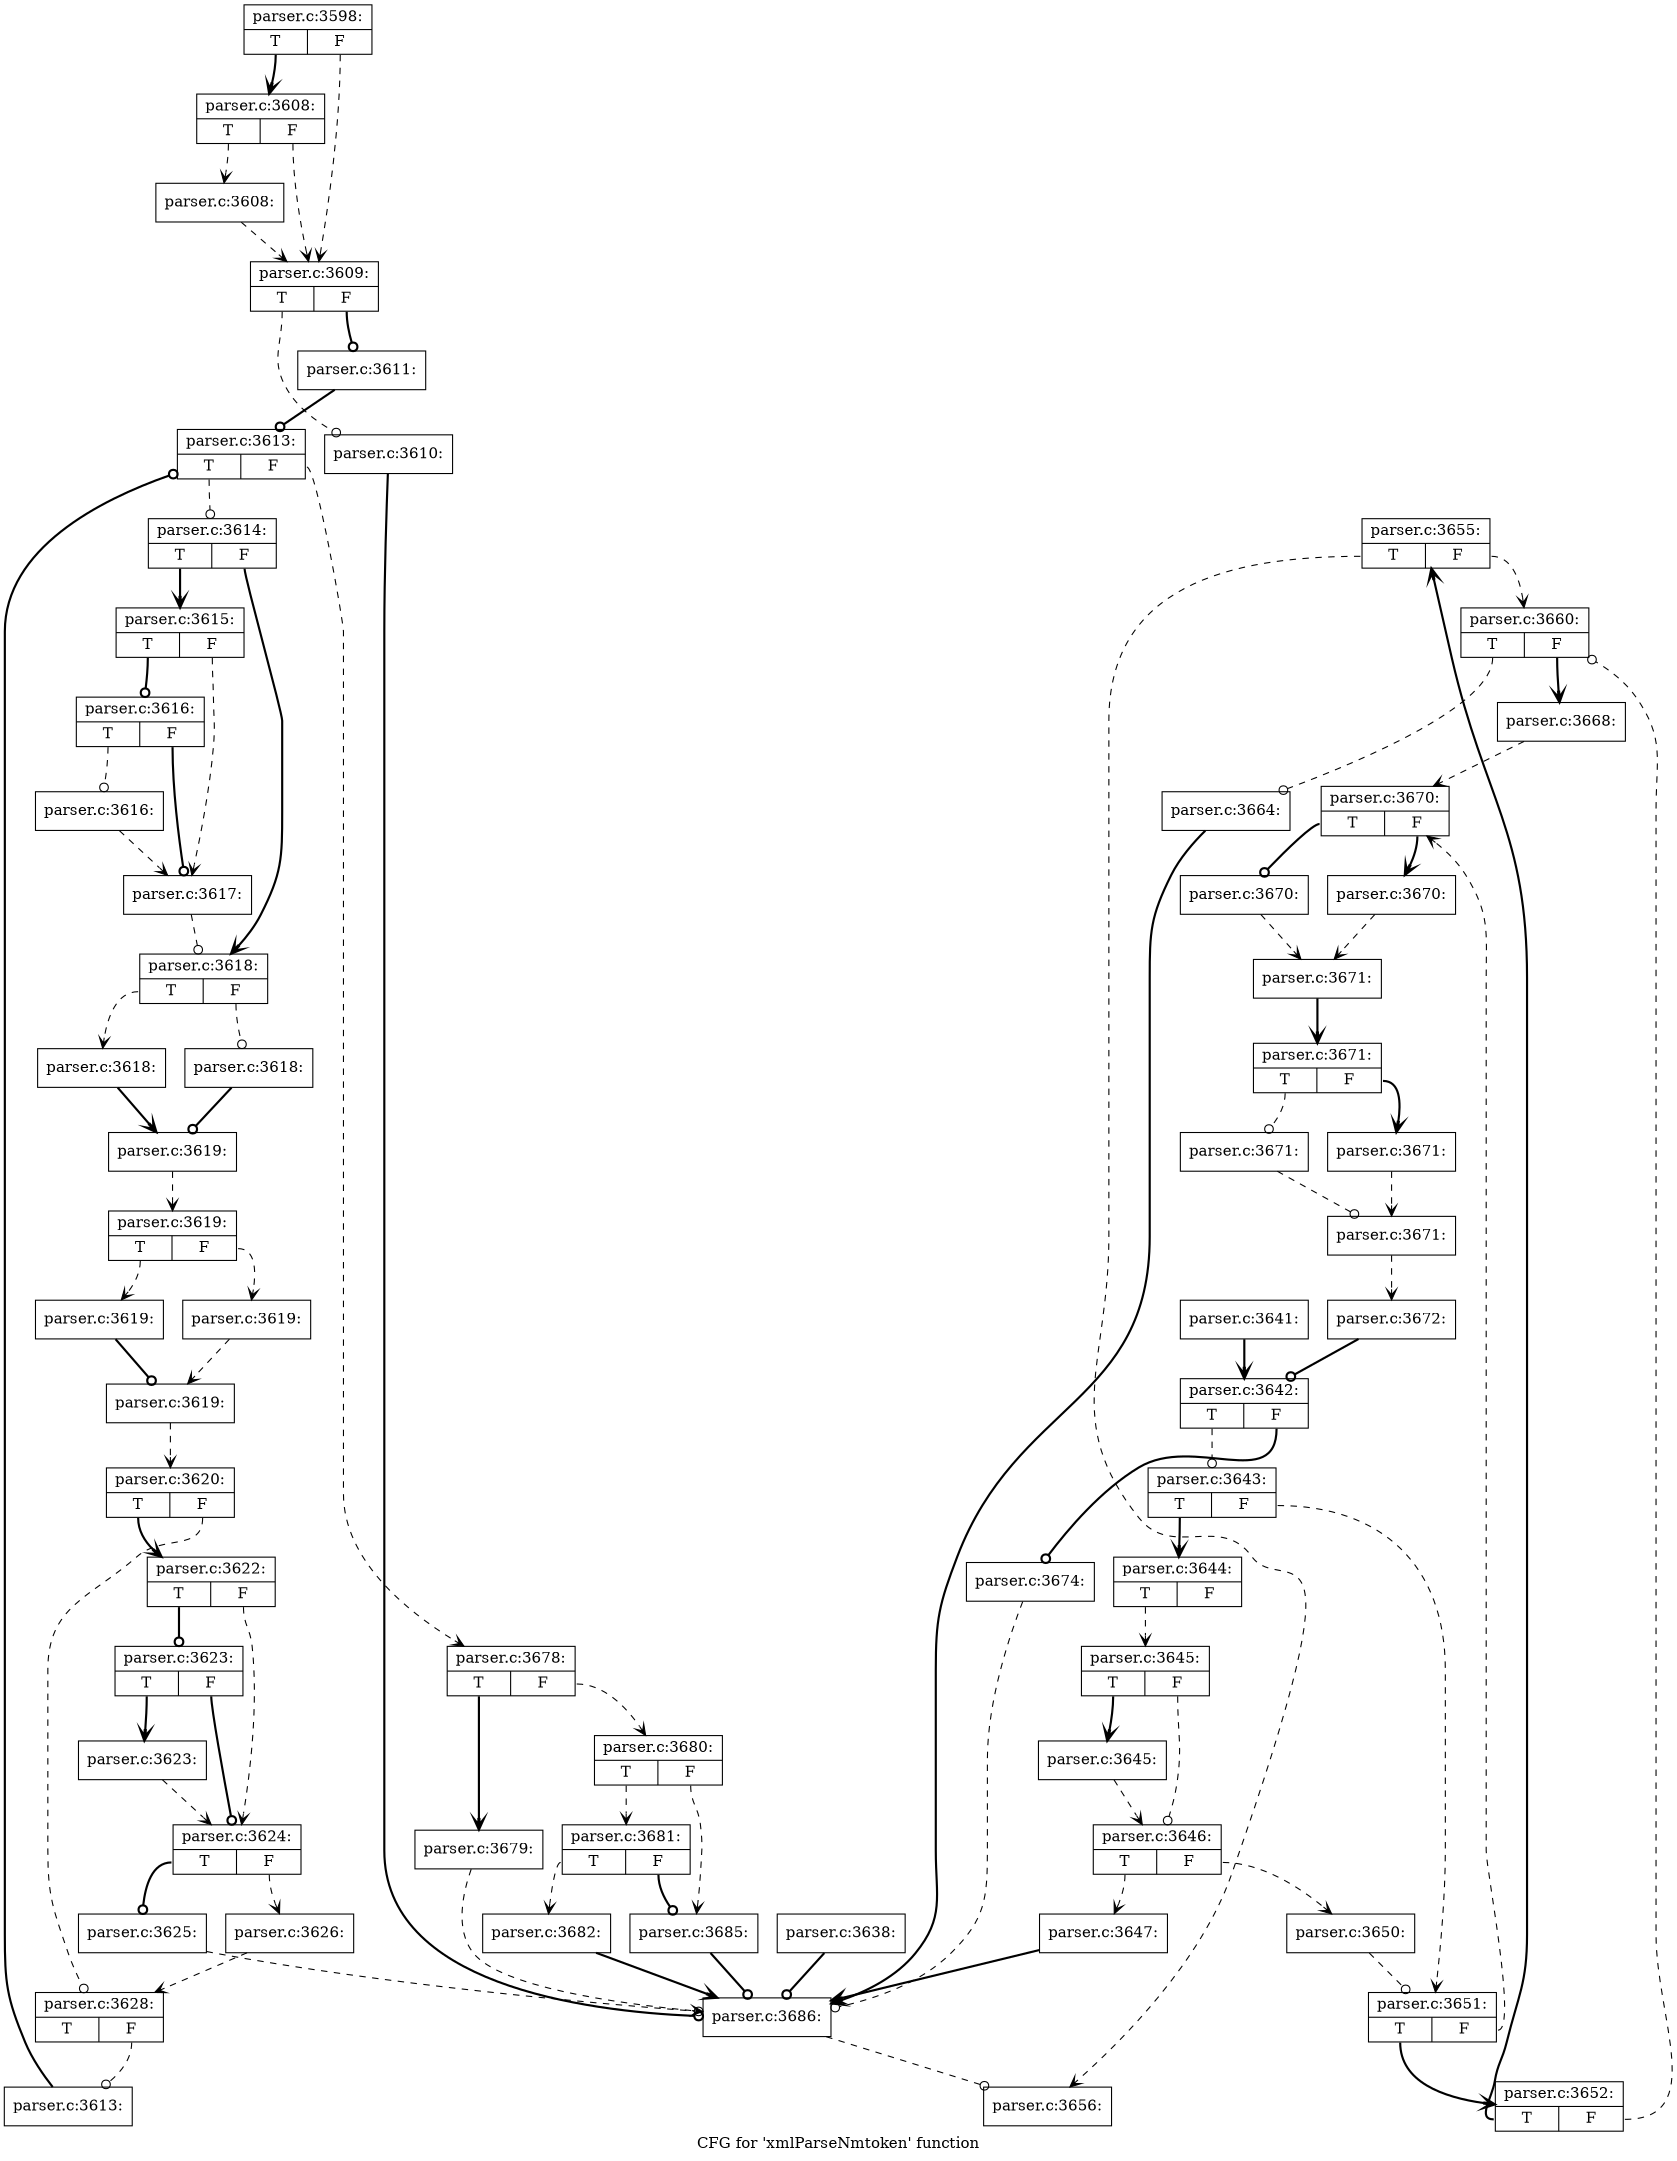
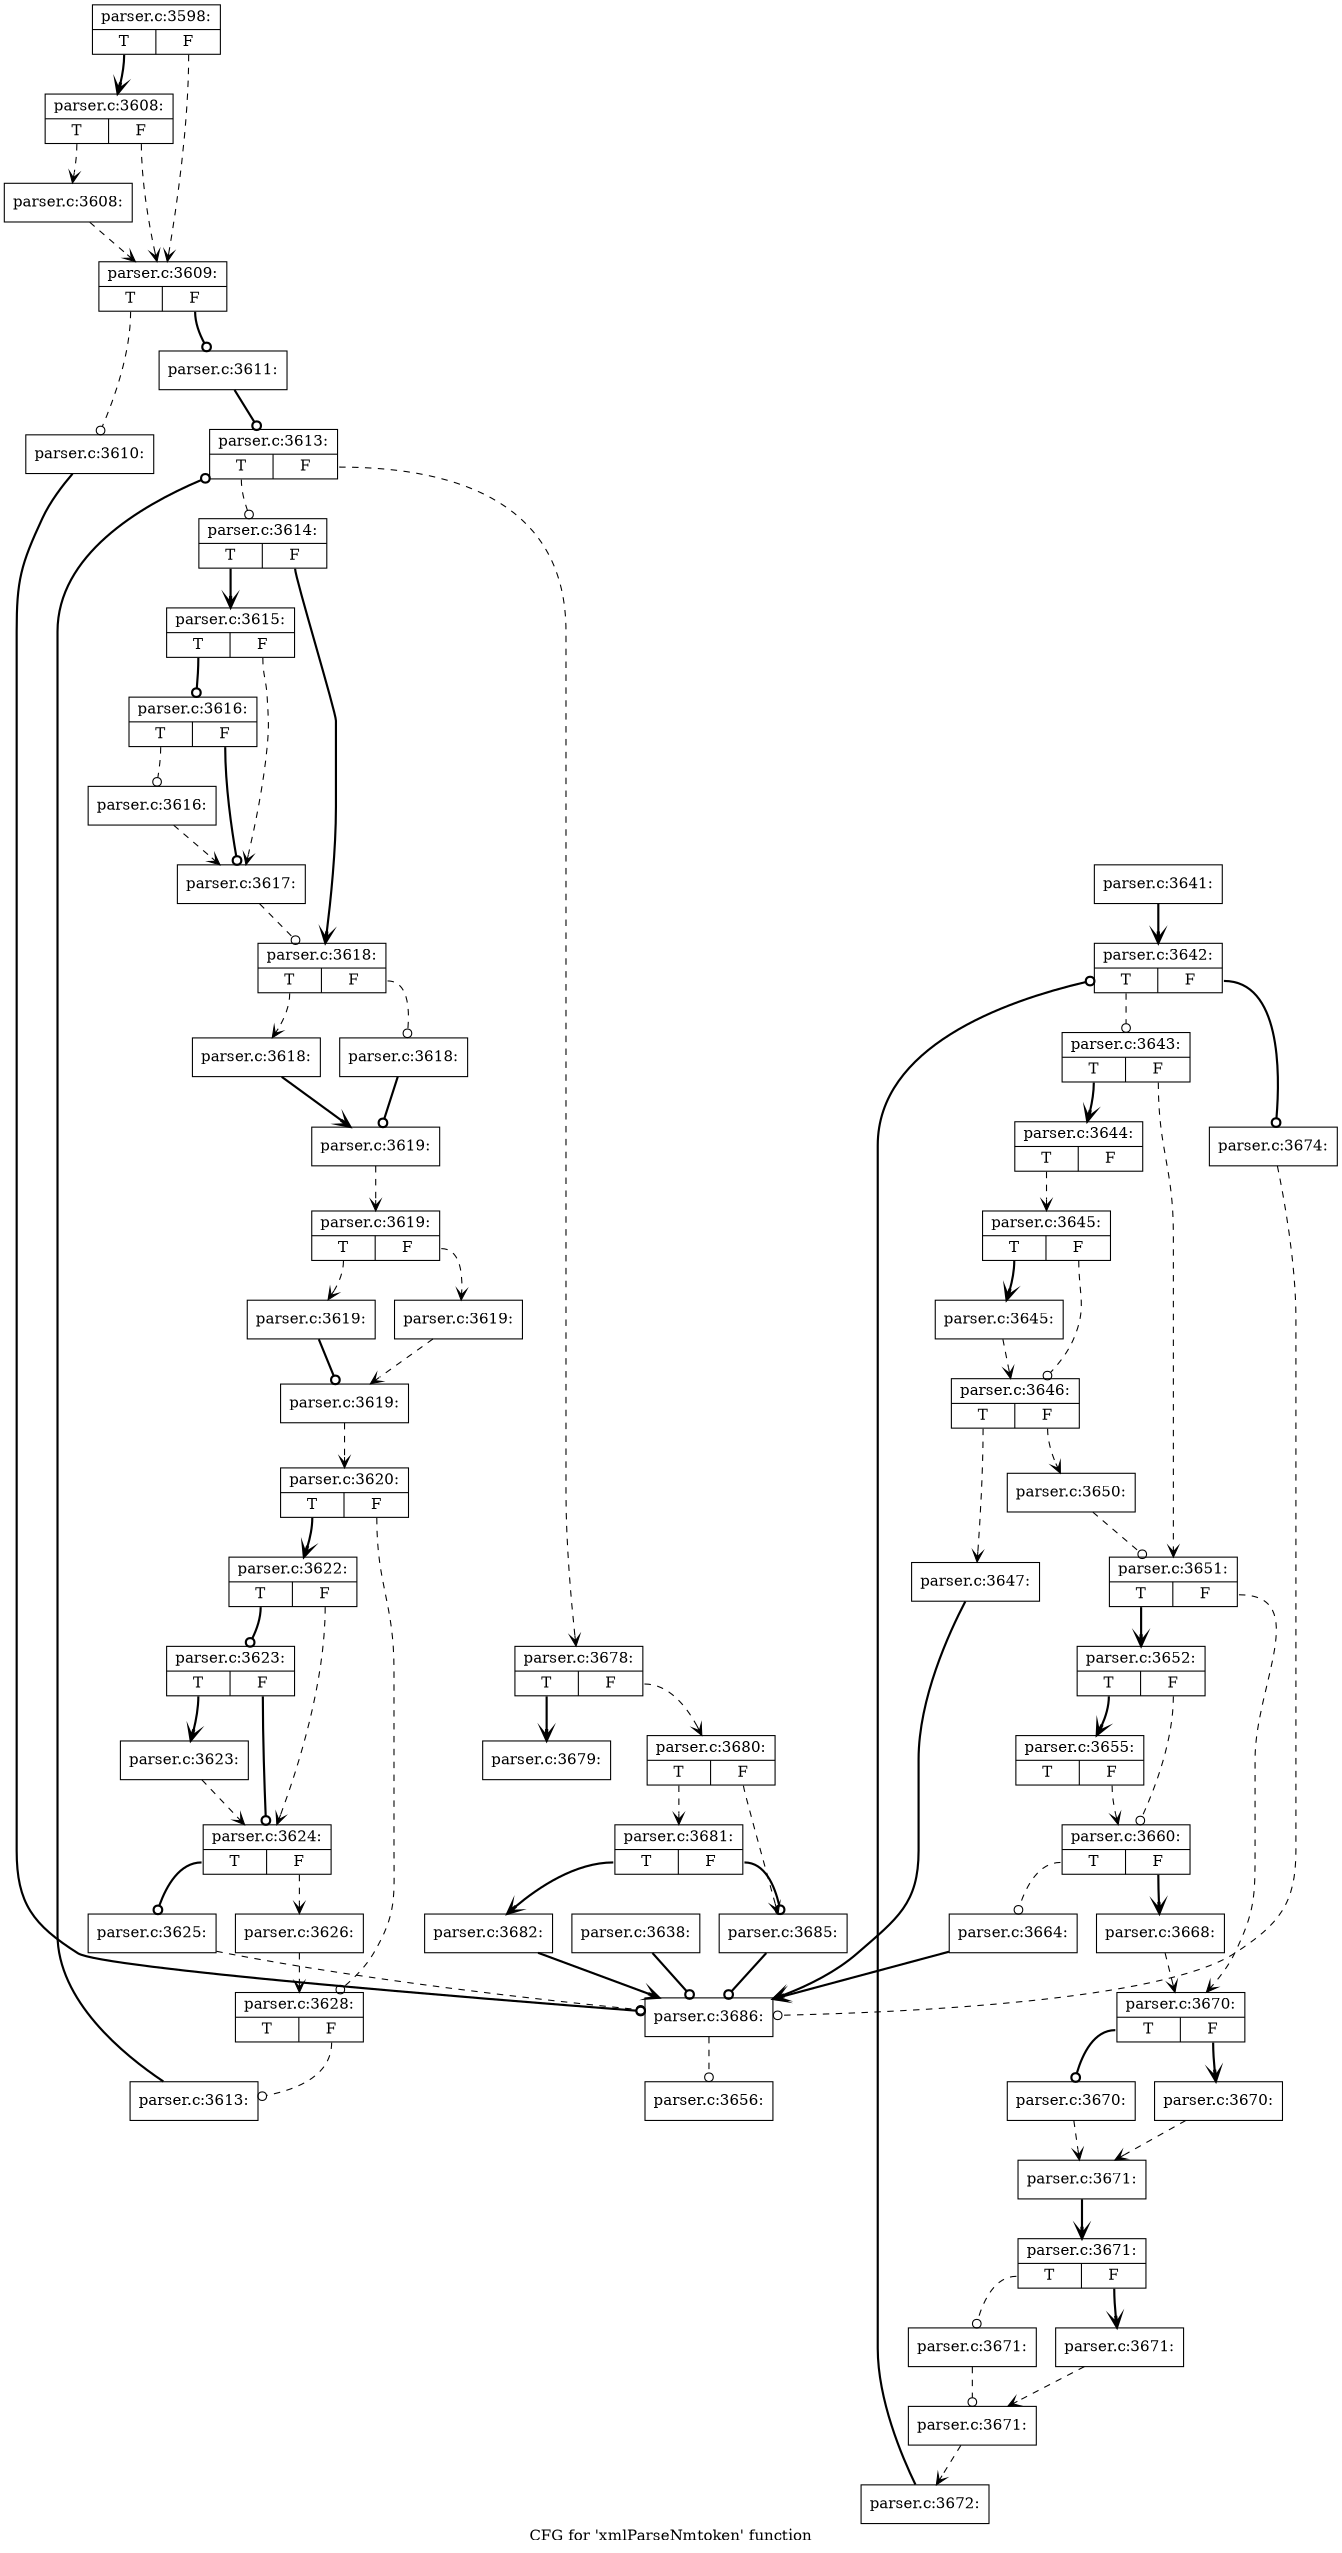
(1102, 1326) -> none
(553, 1882) -> (561, 1876)
(536, 1985) -> none
